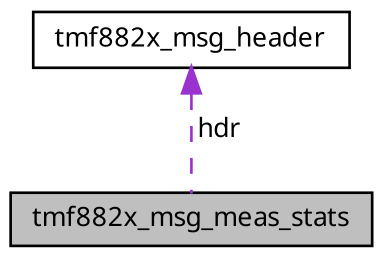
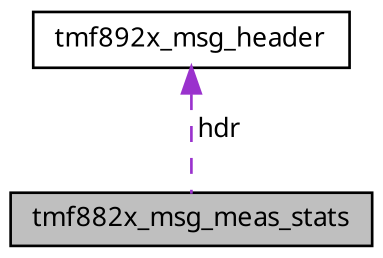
(191, 40) -> (191, 40)
